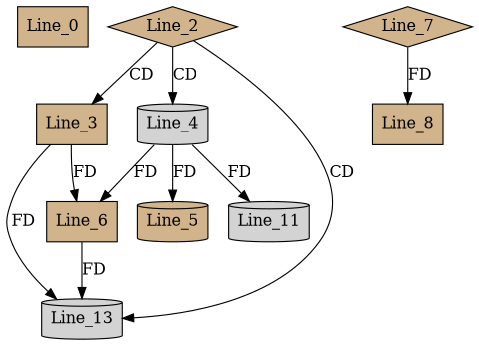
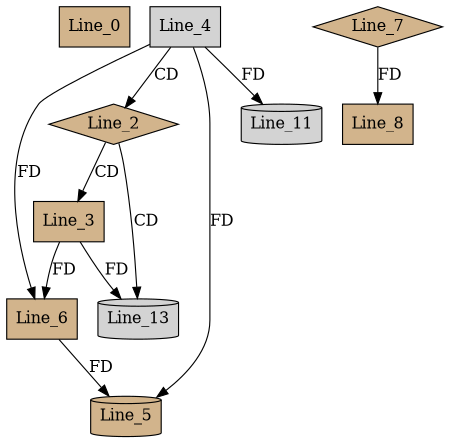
(173, 70) -> (152, 73)
(173, 124) -> (185, 27)
(82, 265) -> (80, 363)
